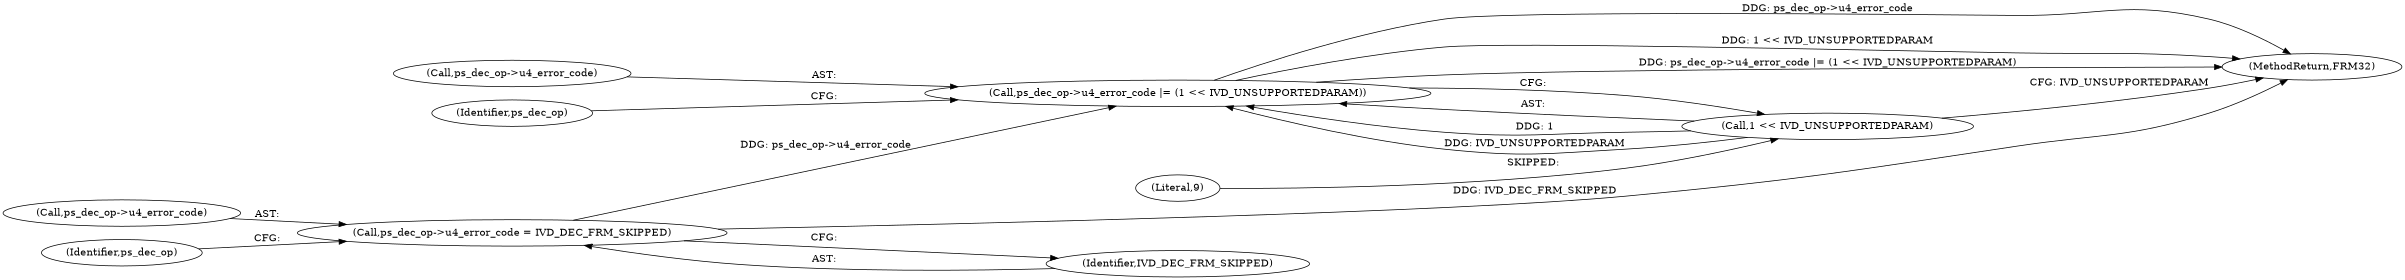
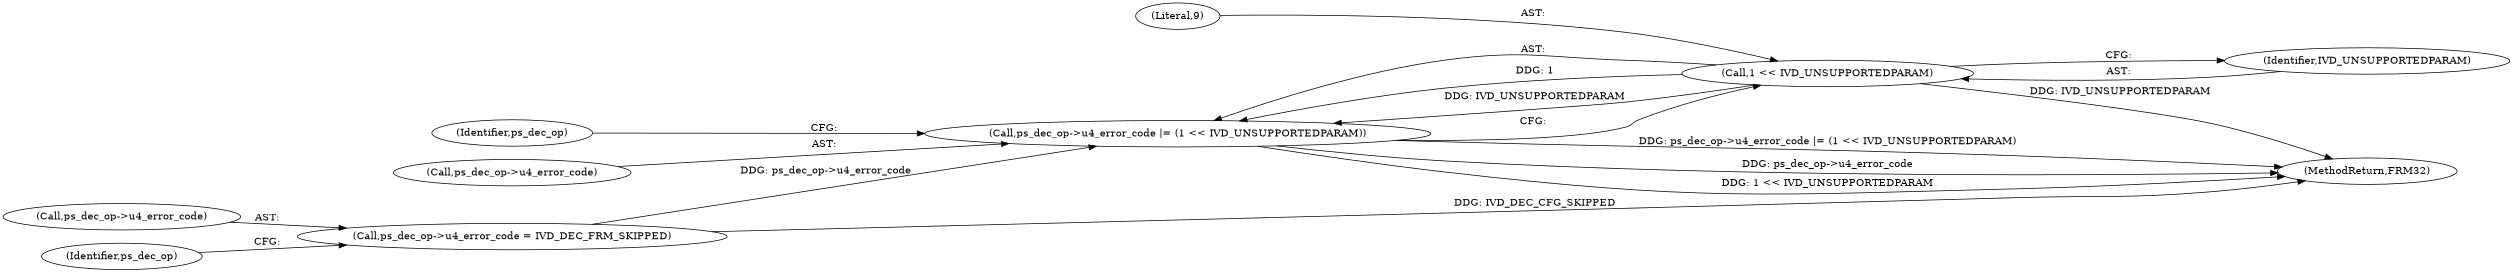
none -> (2367, 61)
(2119, 83) -> (2120, 91)
(1535, 163) -> (1535, 14)
(1535, 191) -> (1535, 203)
(1178, 264) -> none
